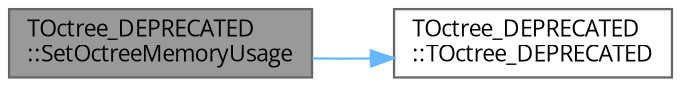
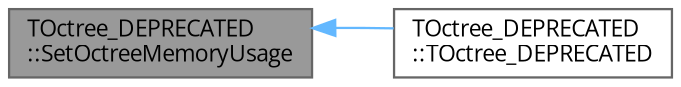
(341, 59) -> (365, 28)
